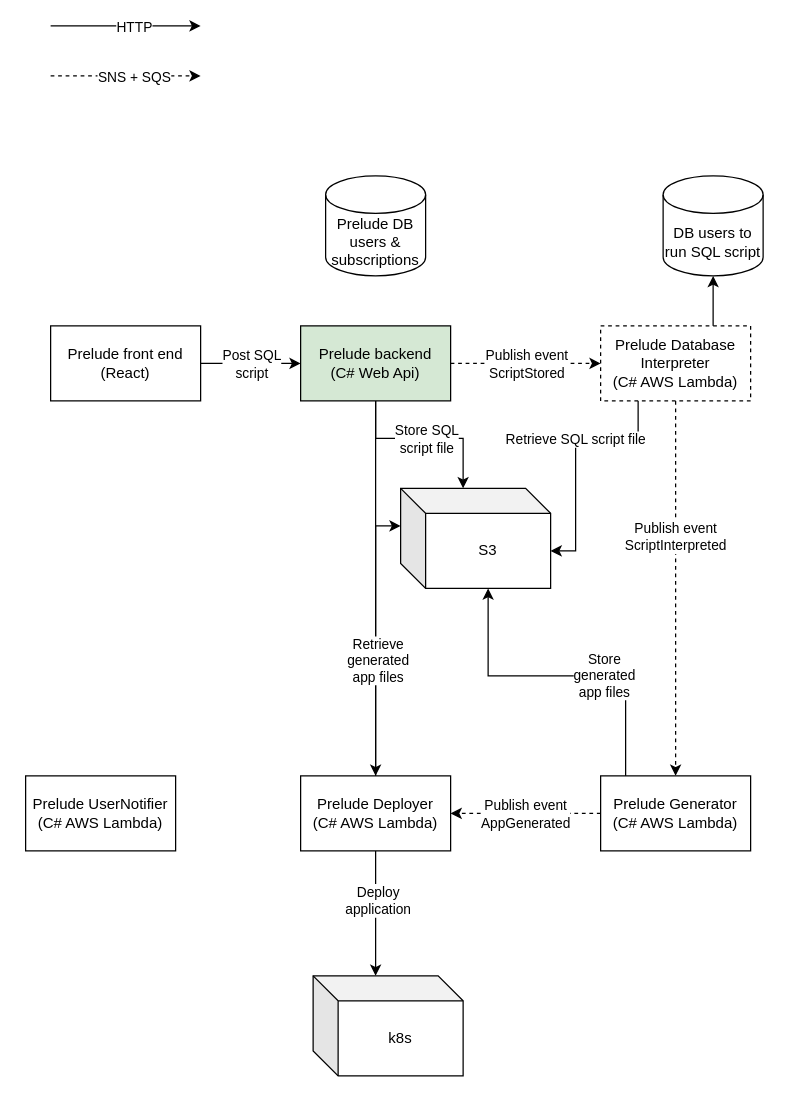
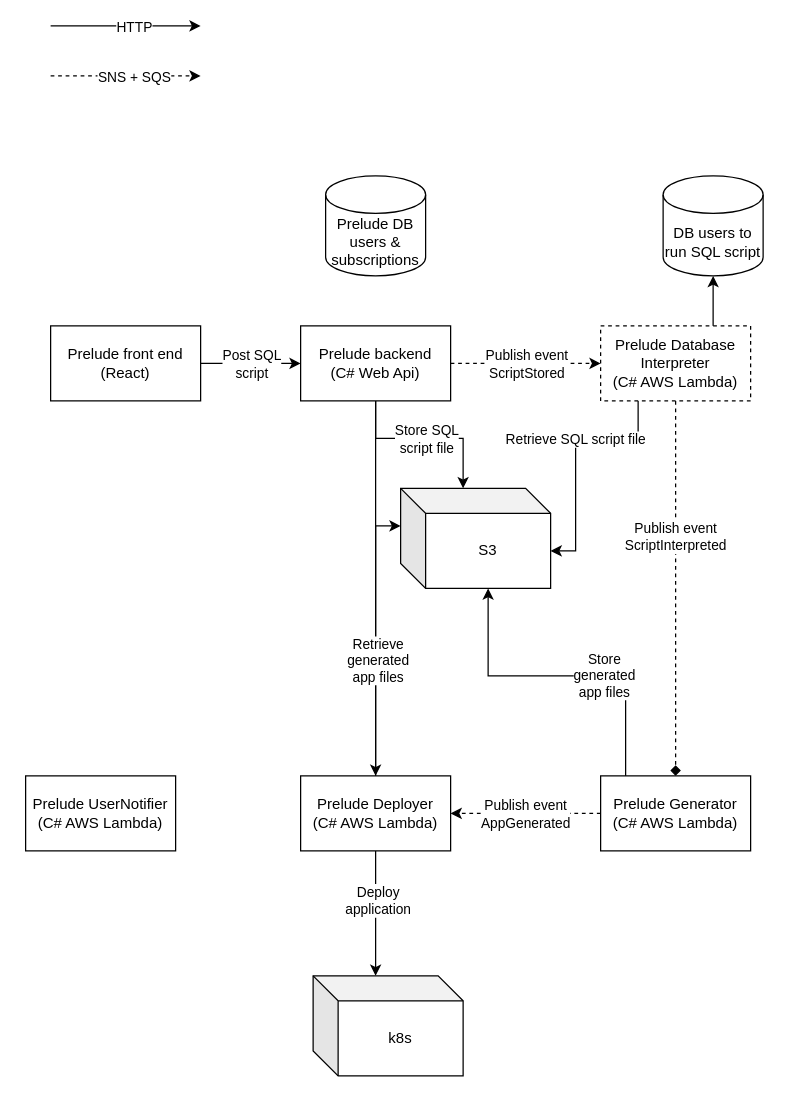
(376, 363) -> (376, 363)
(676, 765) -> (676, 764)
